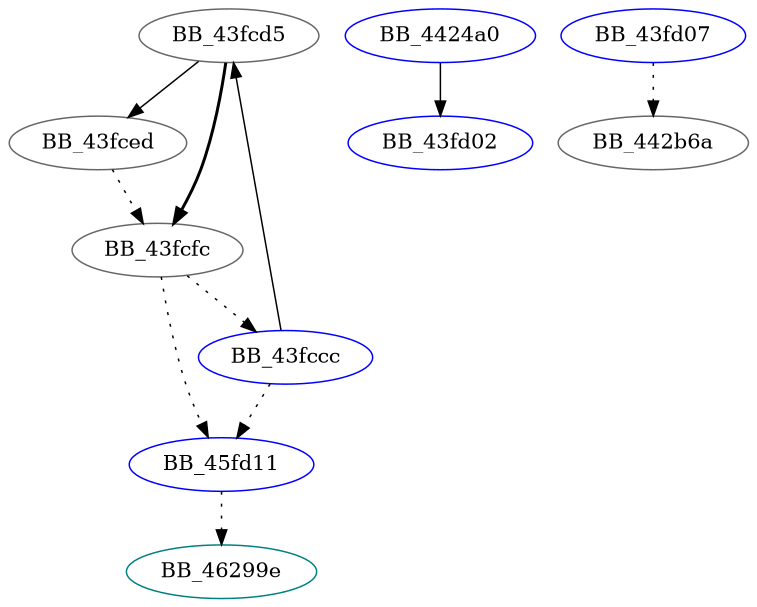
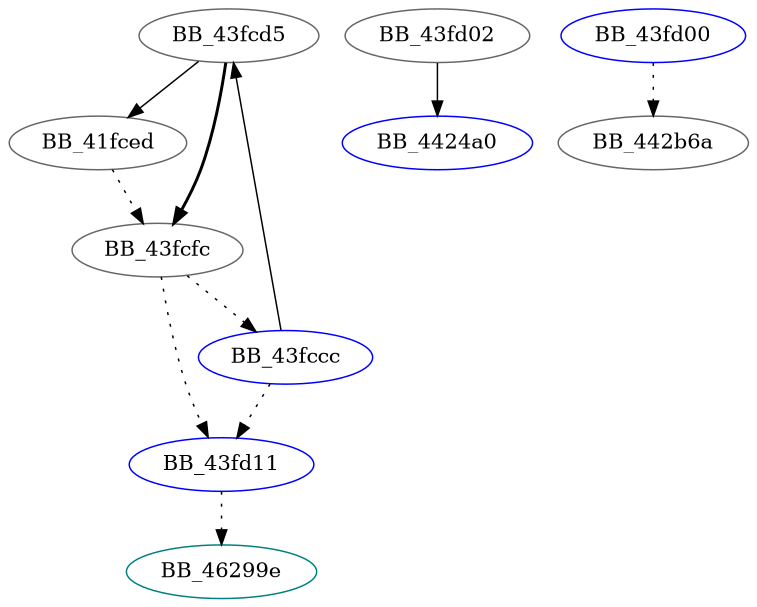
(653, 36) -> (653, 36)
(440, 82) -> (437, 82)
(98, 143) -> (98, 143)
(440, 143) -> (437, 36)
(222, 465) -> (222, 465)
